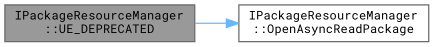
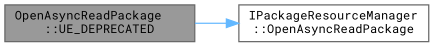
(100, 23) -> (100, 23)
